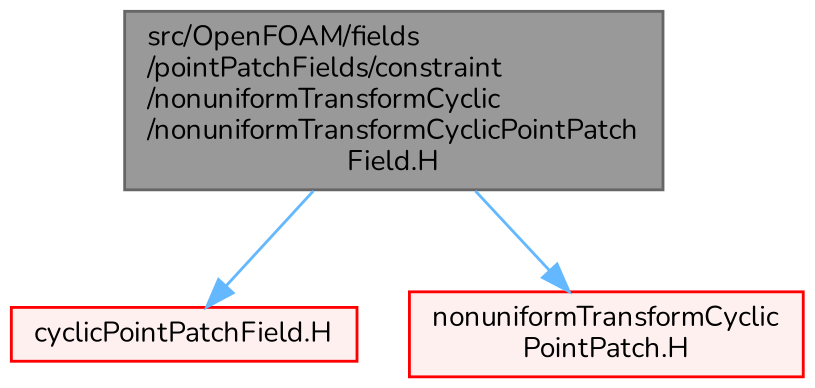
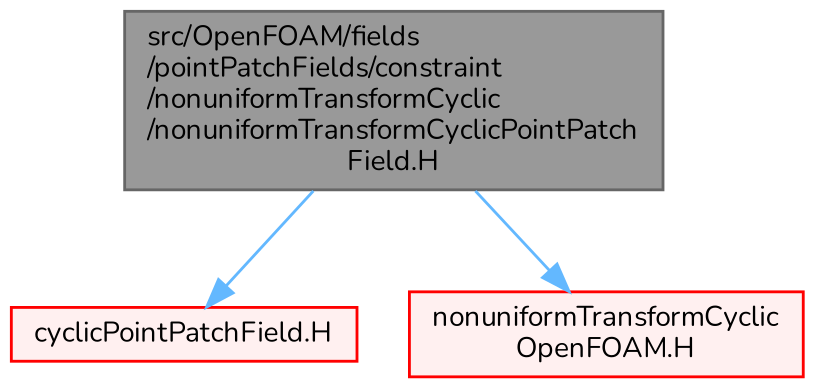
(606, 334) -> (606, 334)
